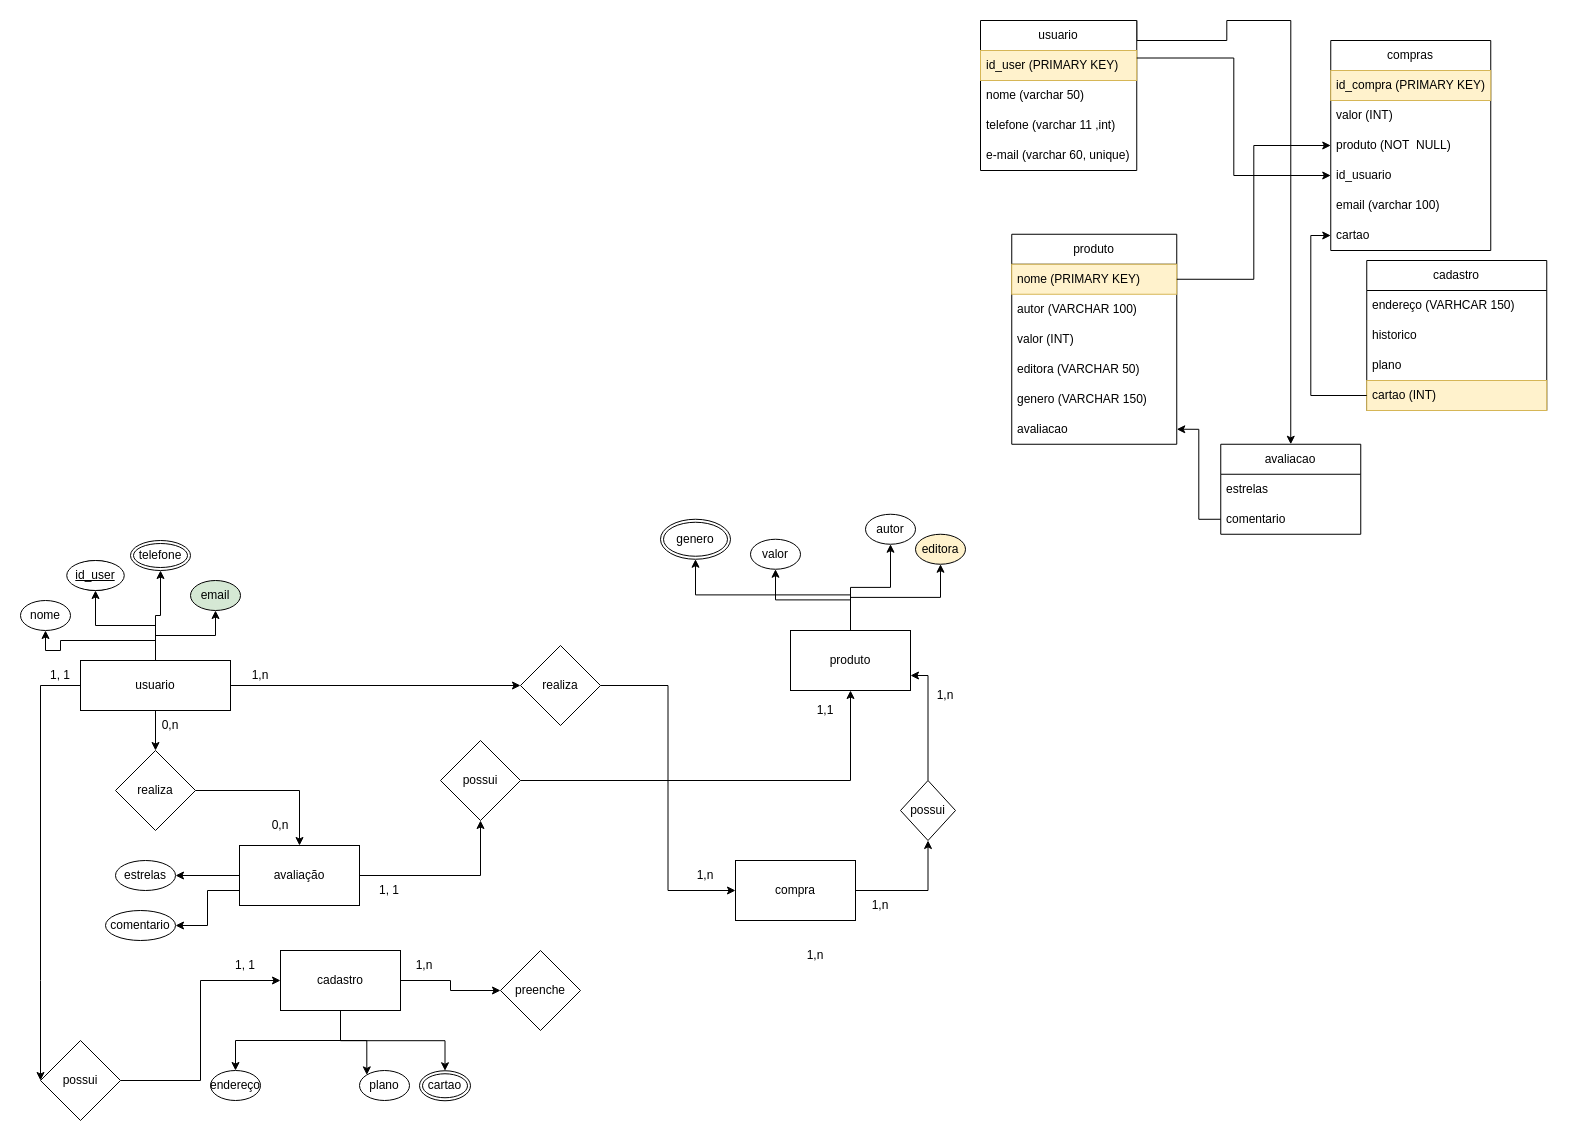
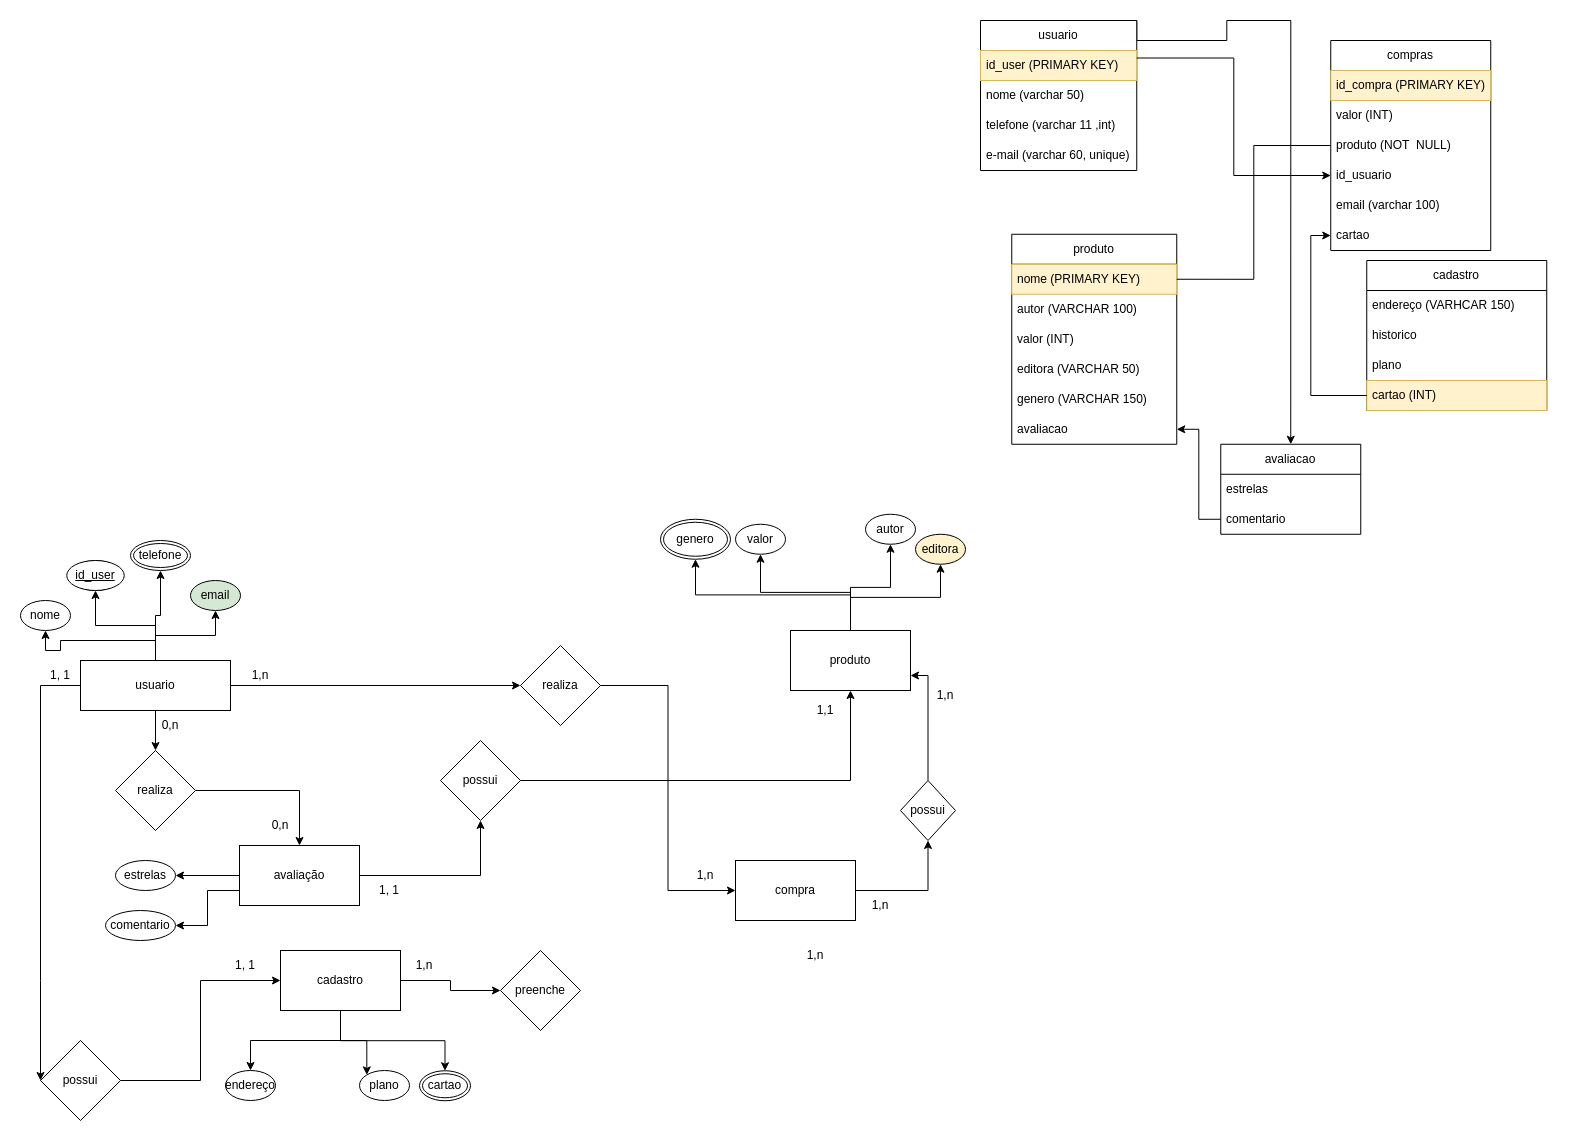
(1322, 146) -> (1324, 146)
(776, 554) -> (761, 539)
(236, 1086) -> (251, 1086)
